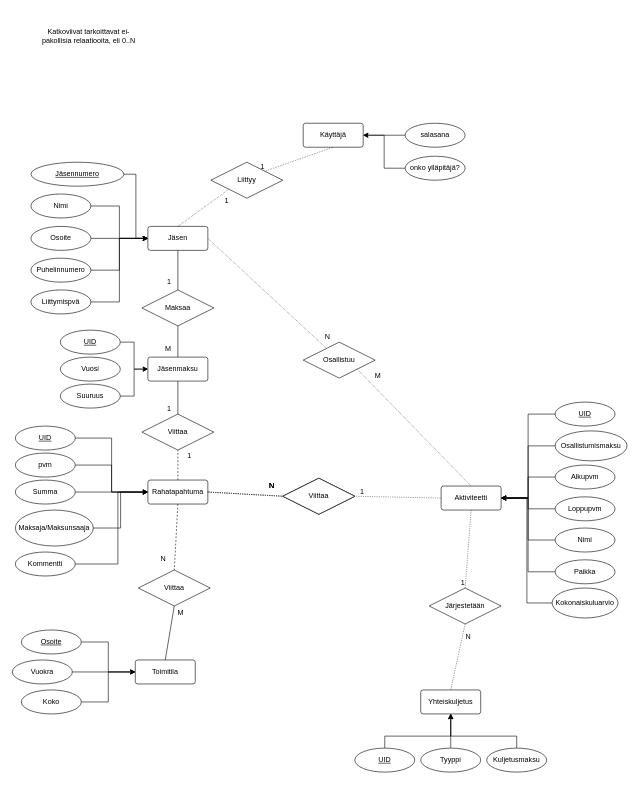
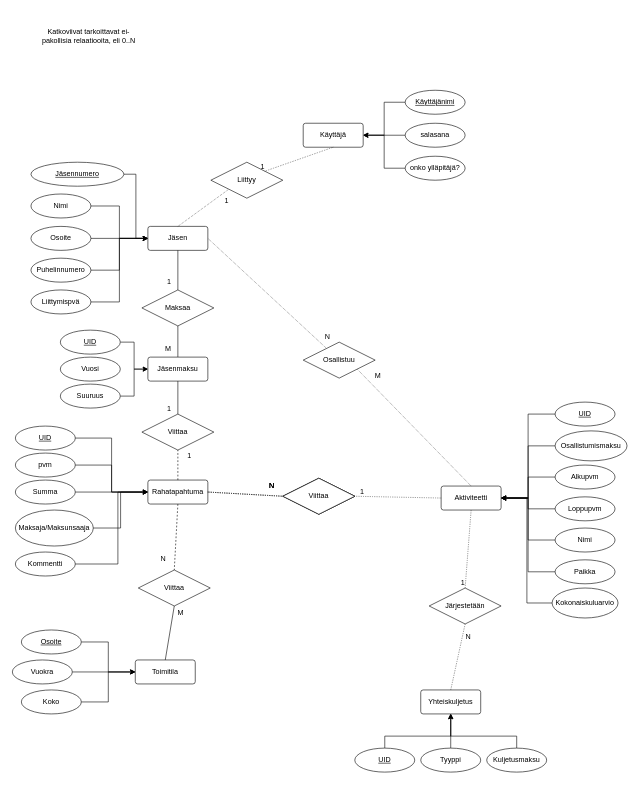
none -> (435, 102)
none -> (384, 107)
